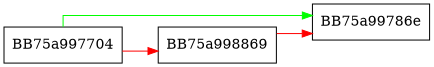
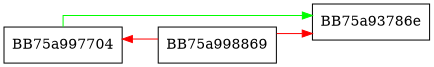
(371, 22) -> (371, 22)
(135, 51) -> (145, 39)
